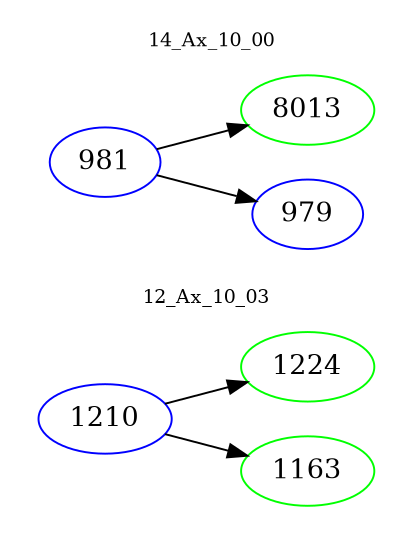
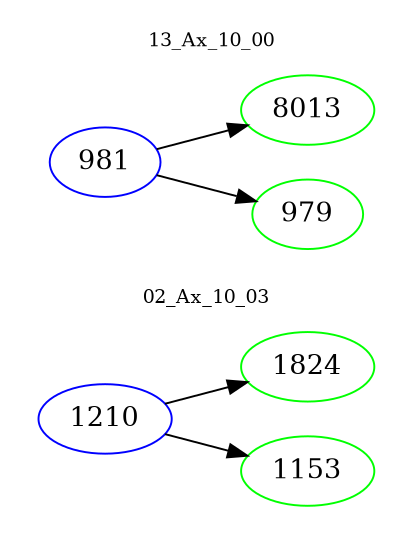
(212, 42) -> (212, 42)
(308, 214) -> (308, 214)
(206, 298) -> (206, 298)
(308, 367) -> (308, 367)
(308, 471) -> (308, 471)
